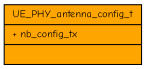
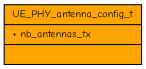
(45, 34) -> (52, 34)
